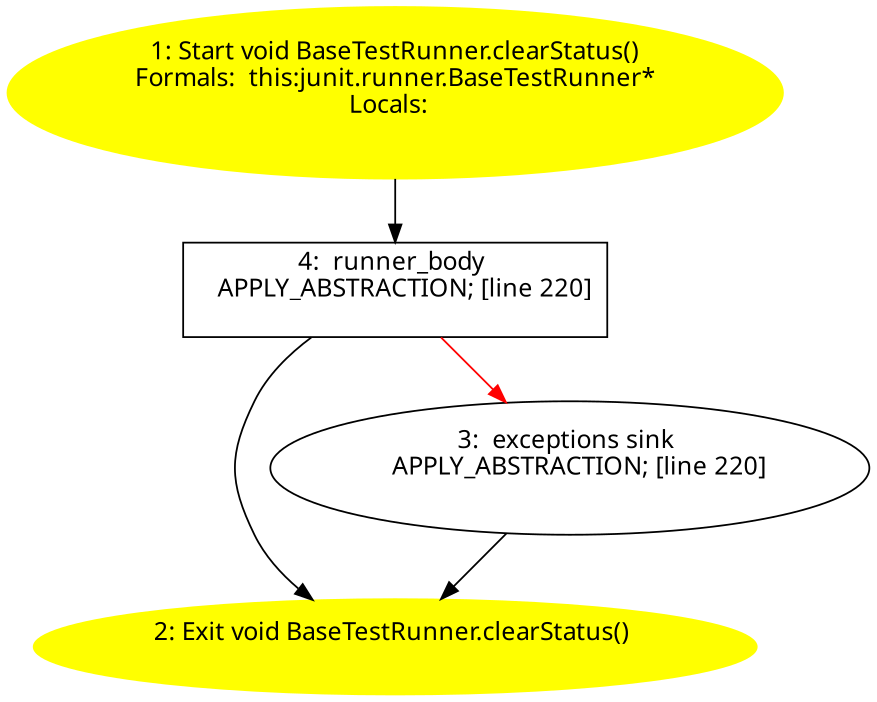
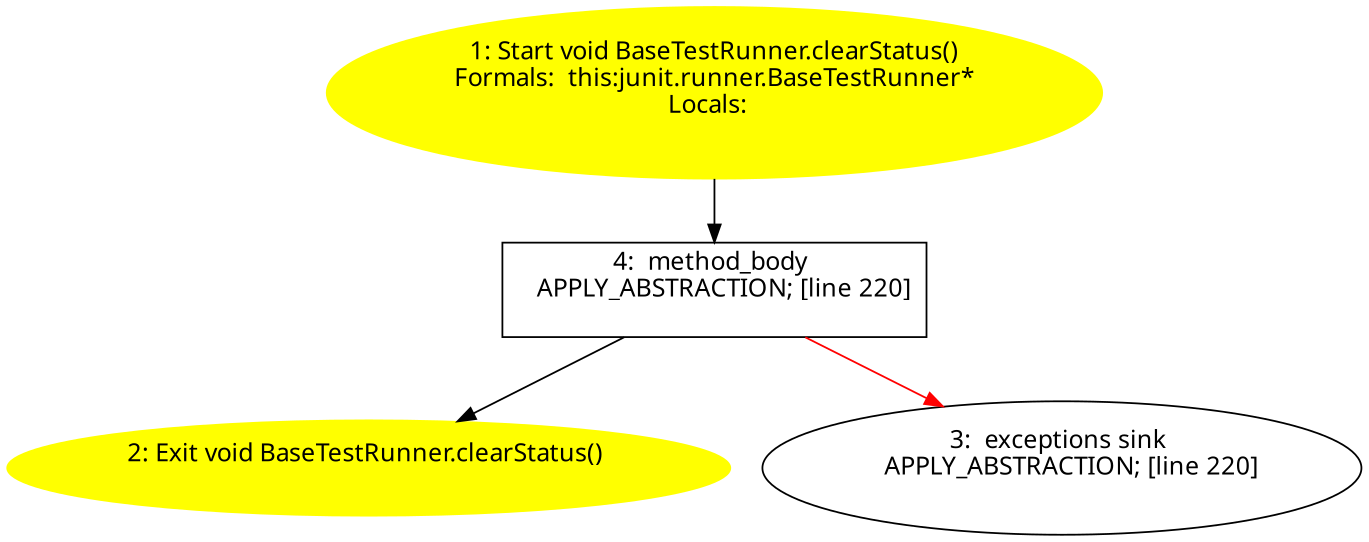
(395, 290) -> (714, 290)
(480, 560) -> none
